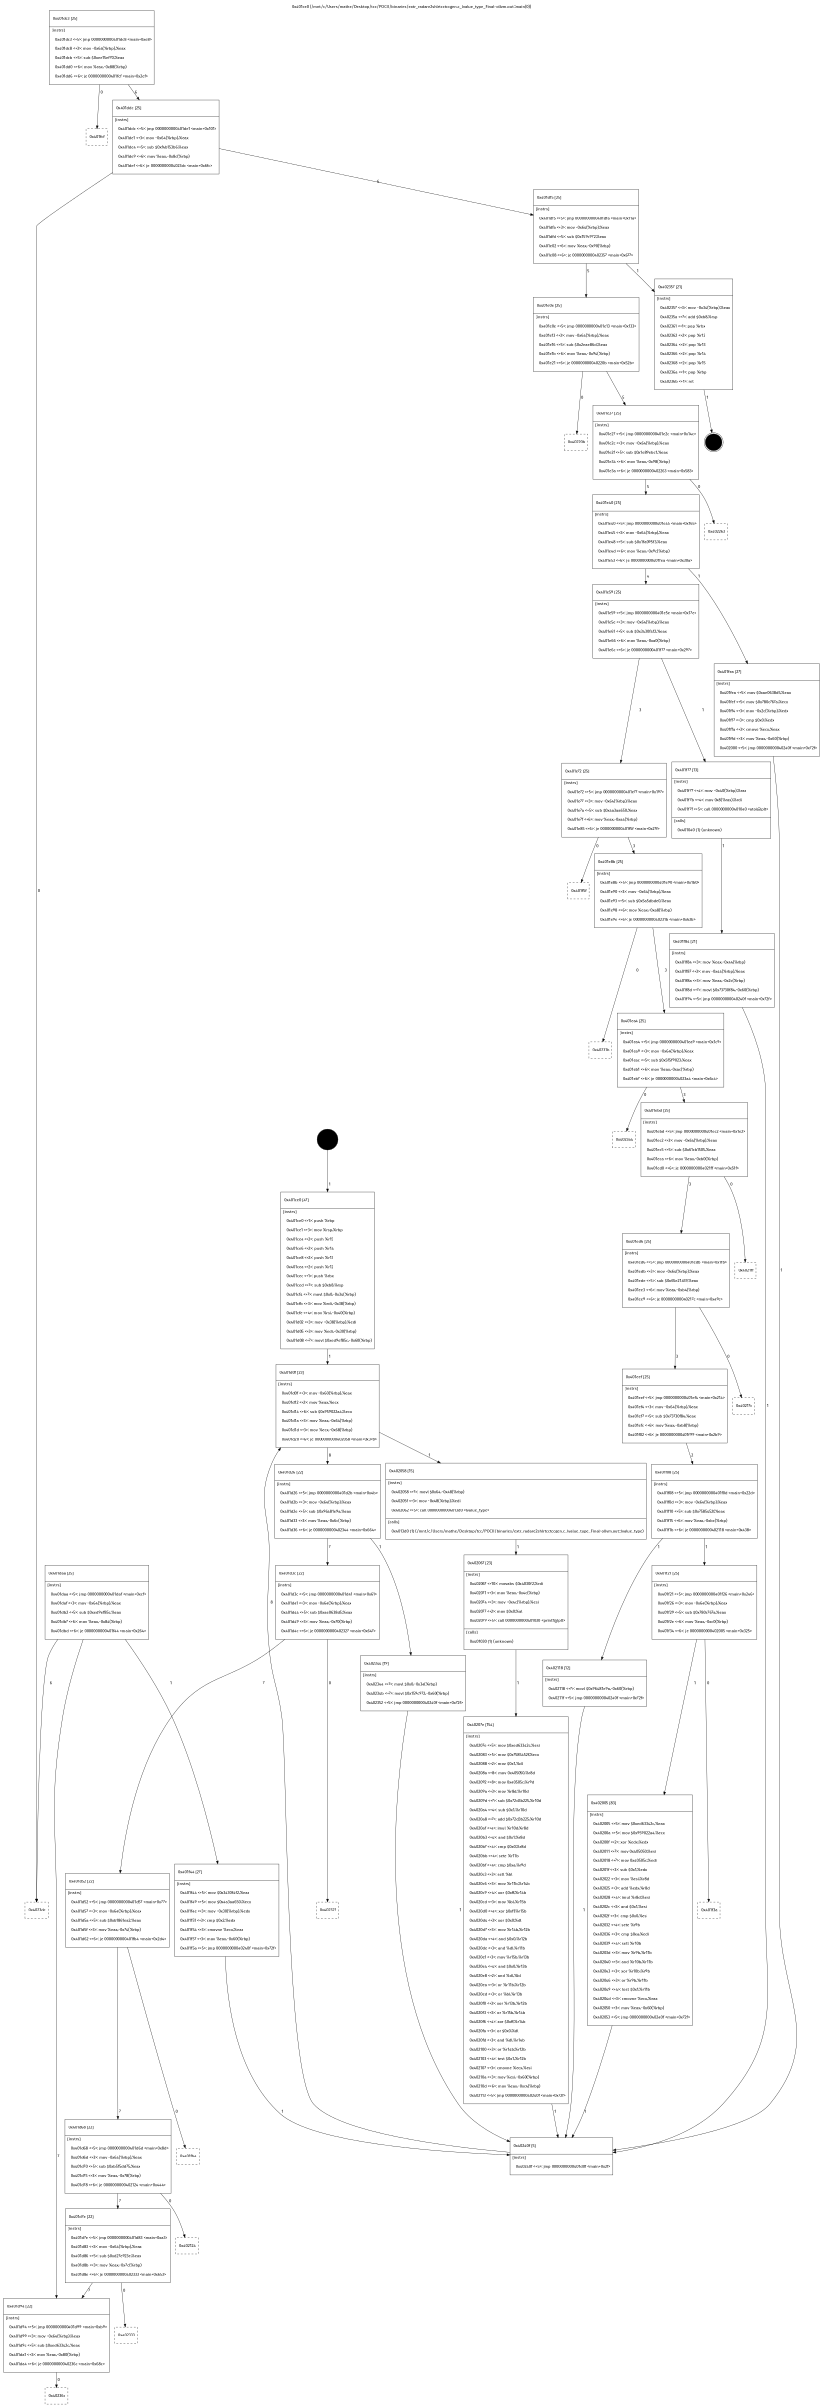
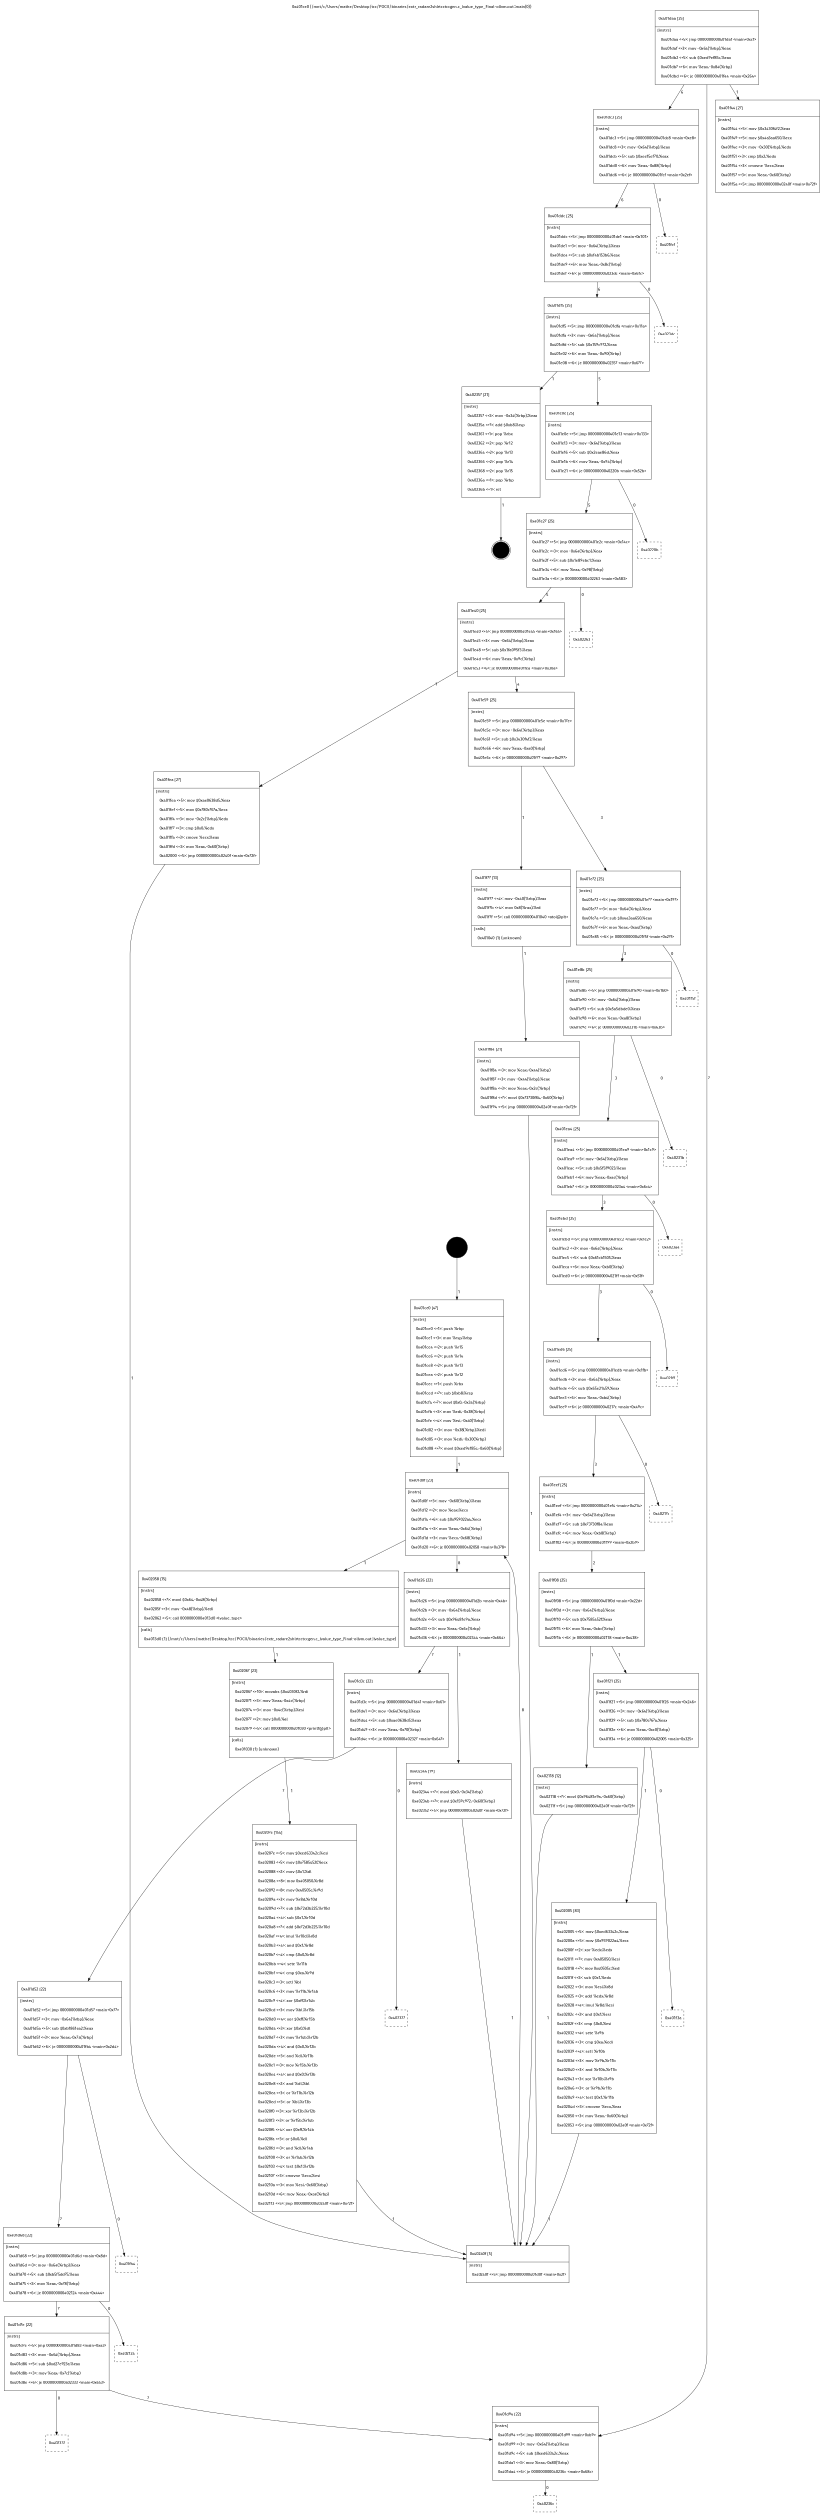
(39, 1768) -> (677, 96)
(308, 2128) -> none
